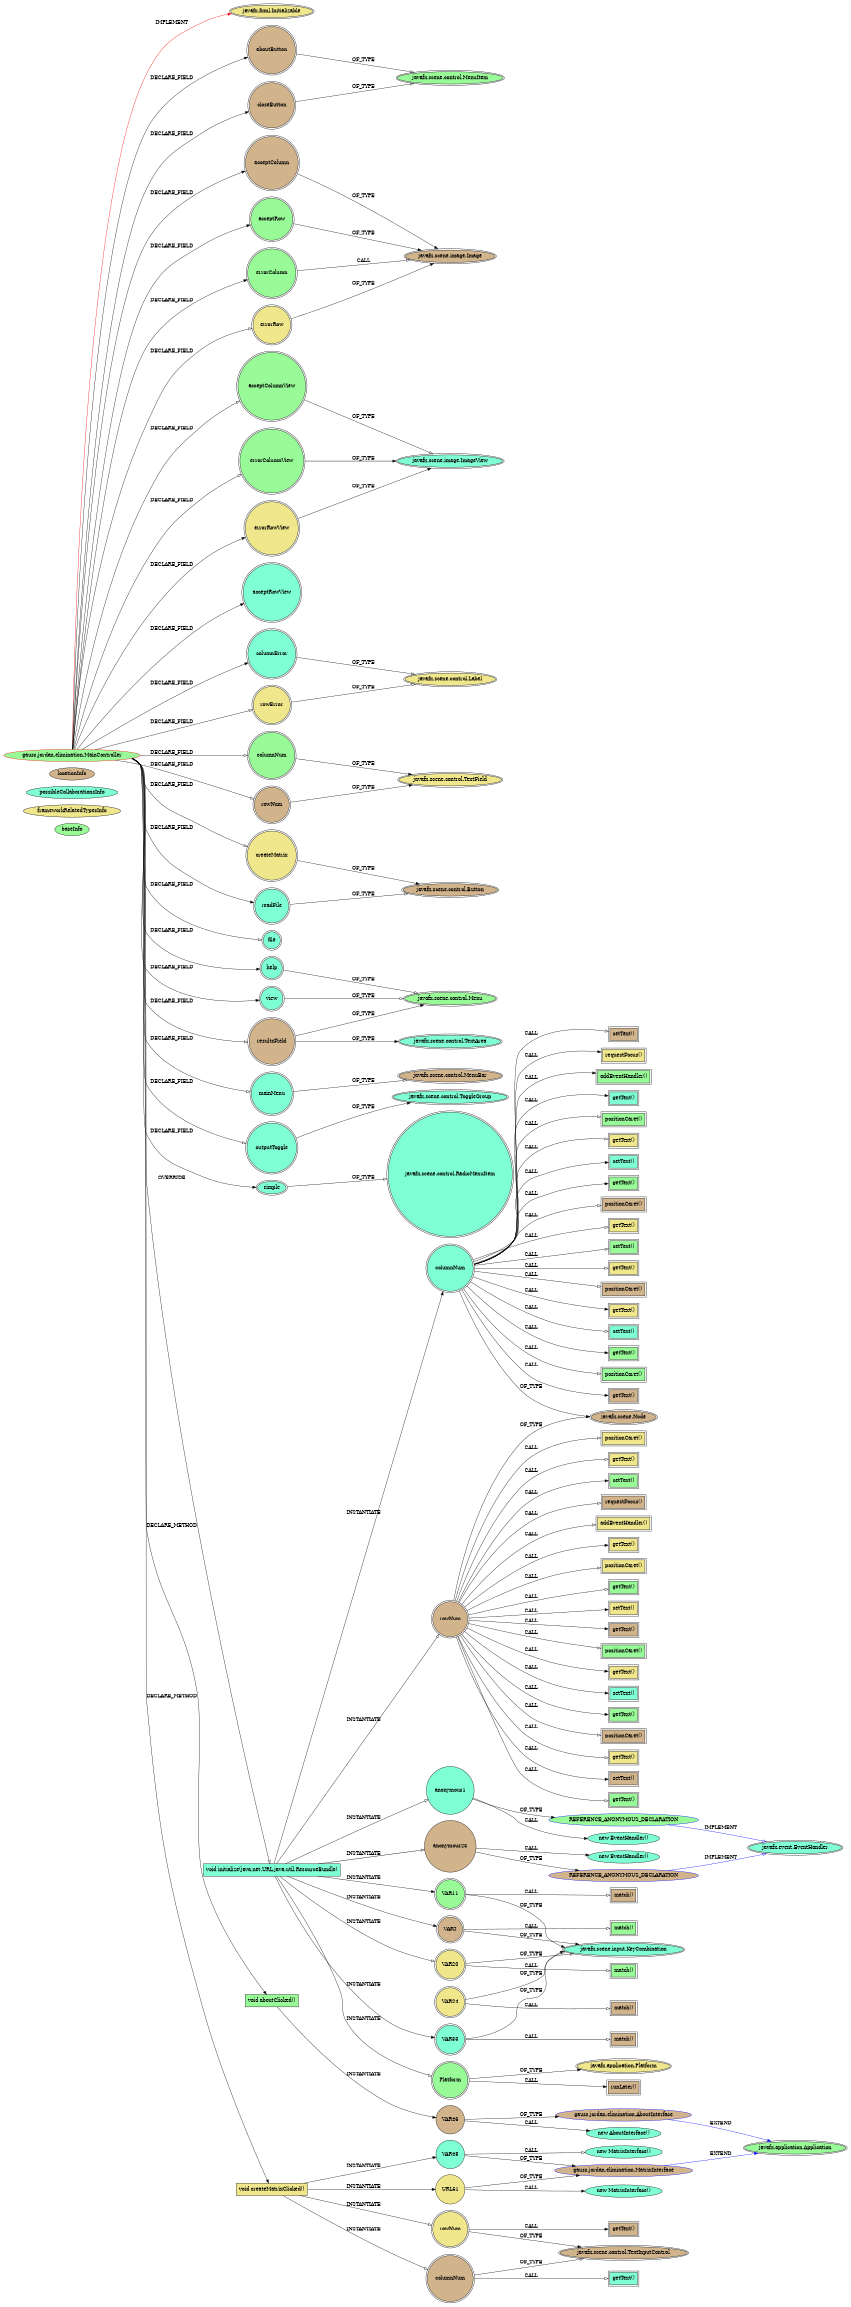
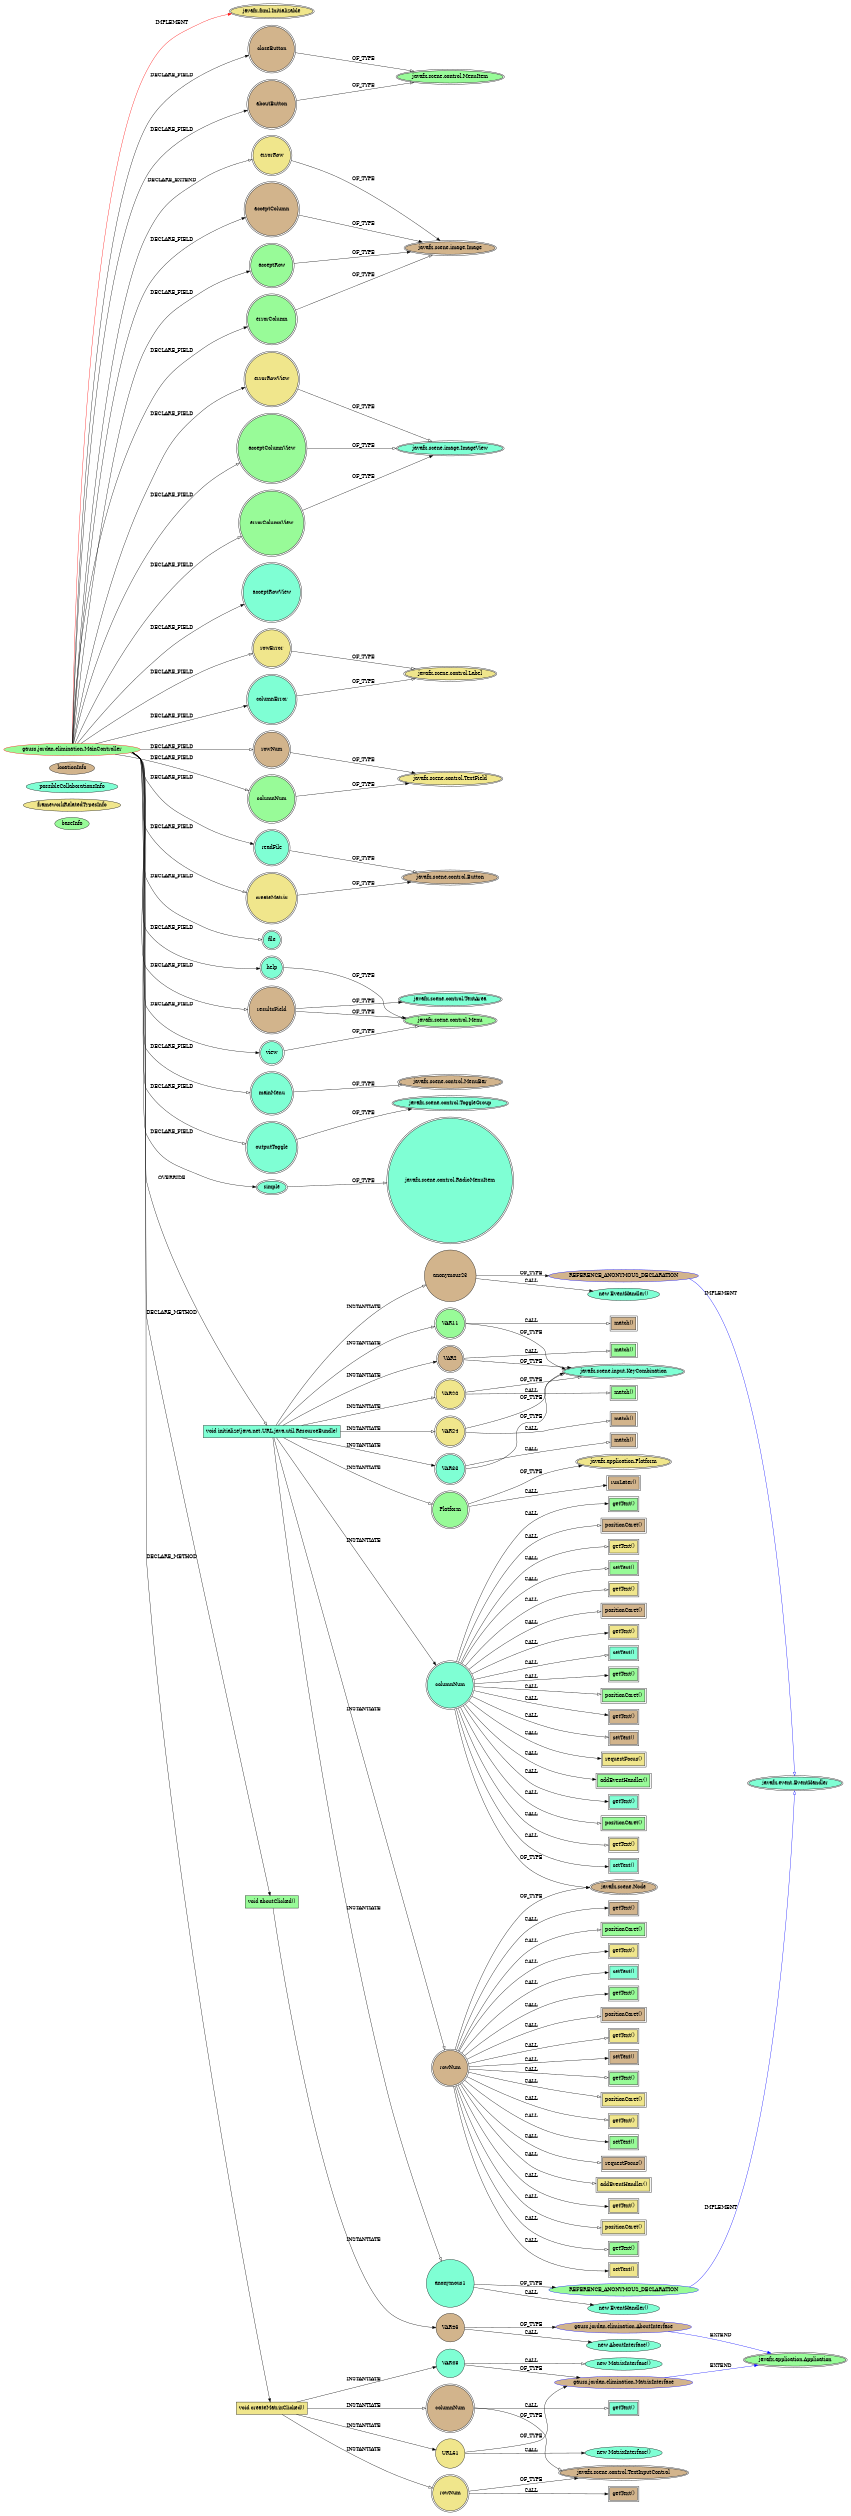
(364, 261) -> (364, 275)
(172, 351) -> (172, 180)
(363, 494) -> (363, 415)
none -> (386, 1432)
(375, 1884) -> (348, 1366)
